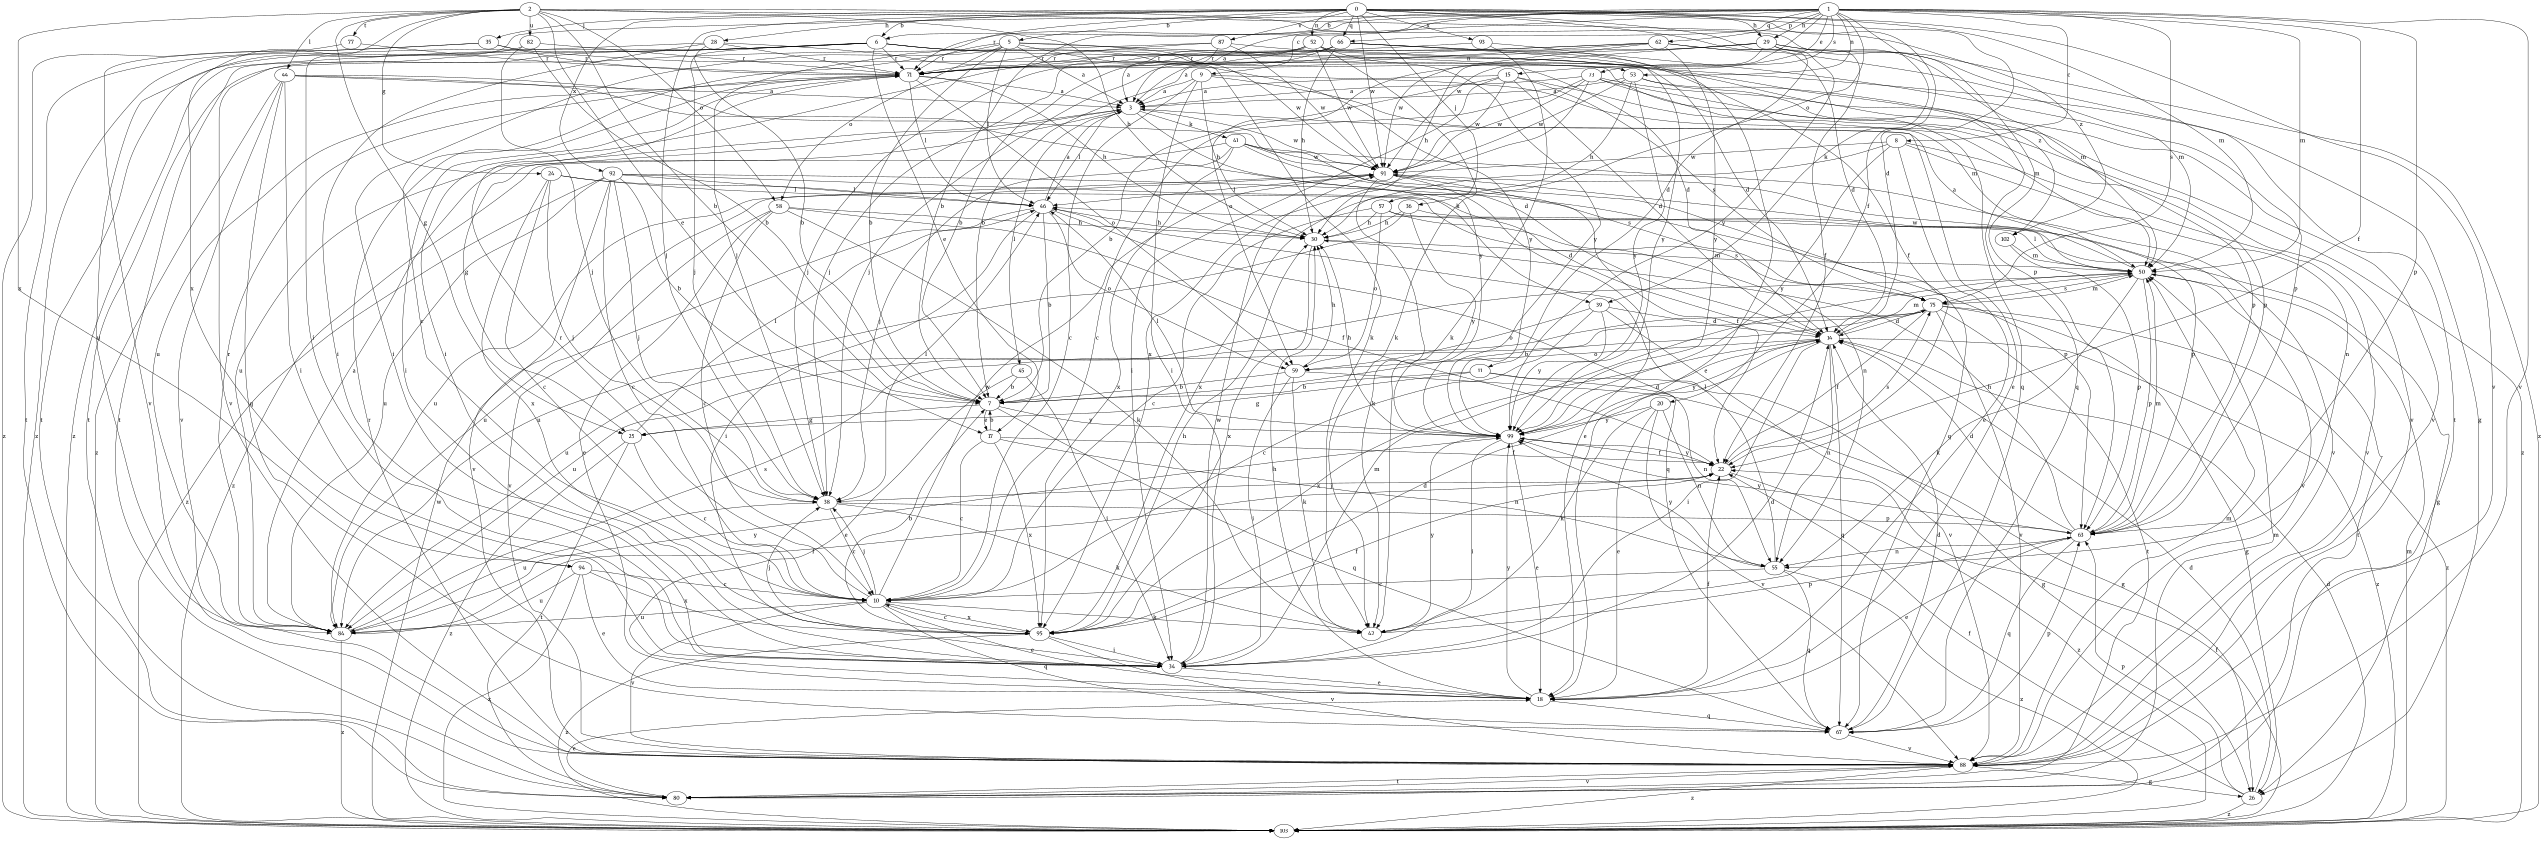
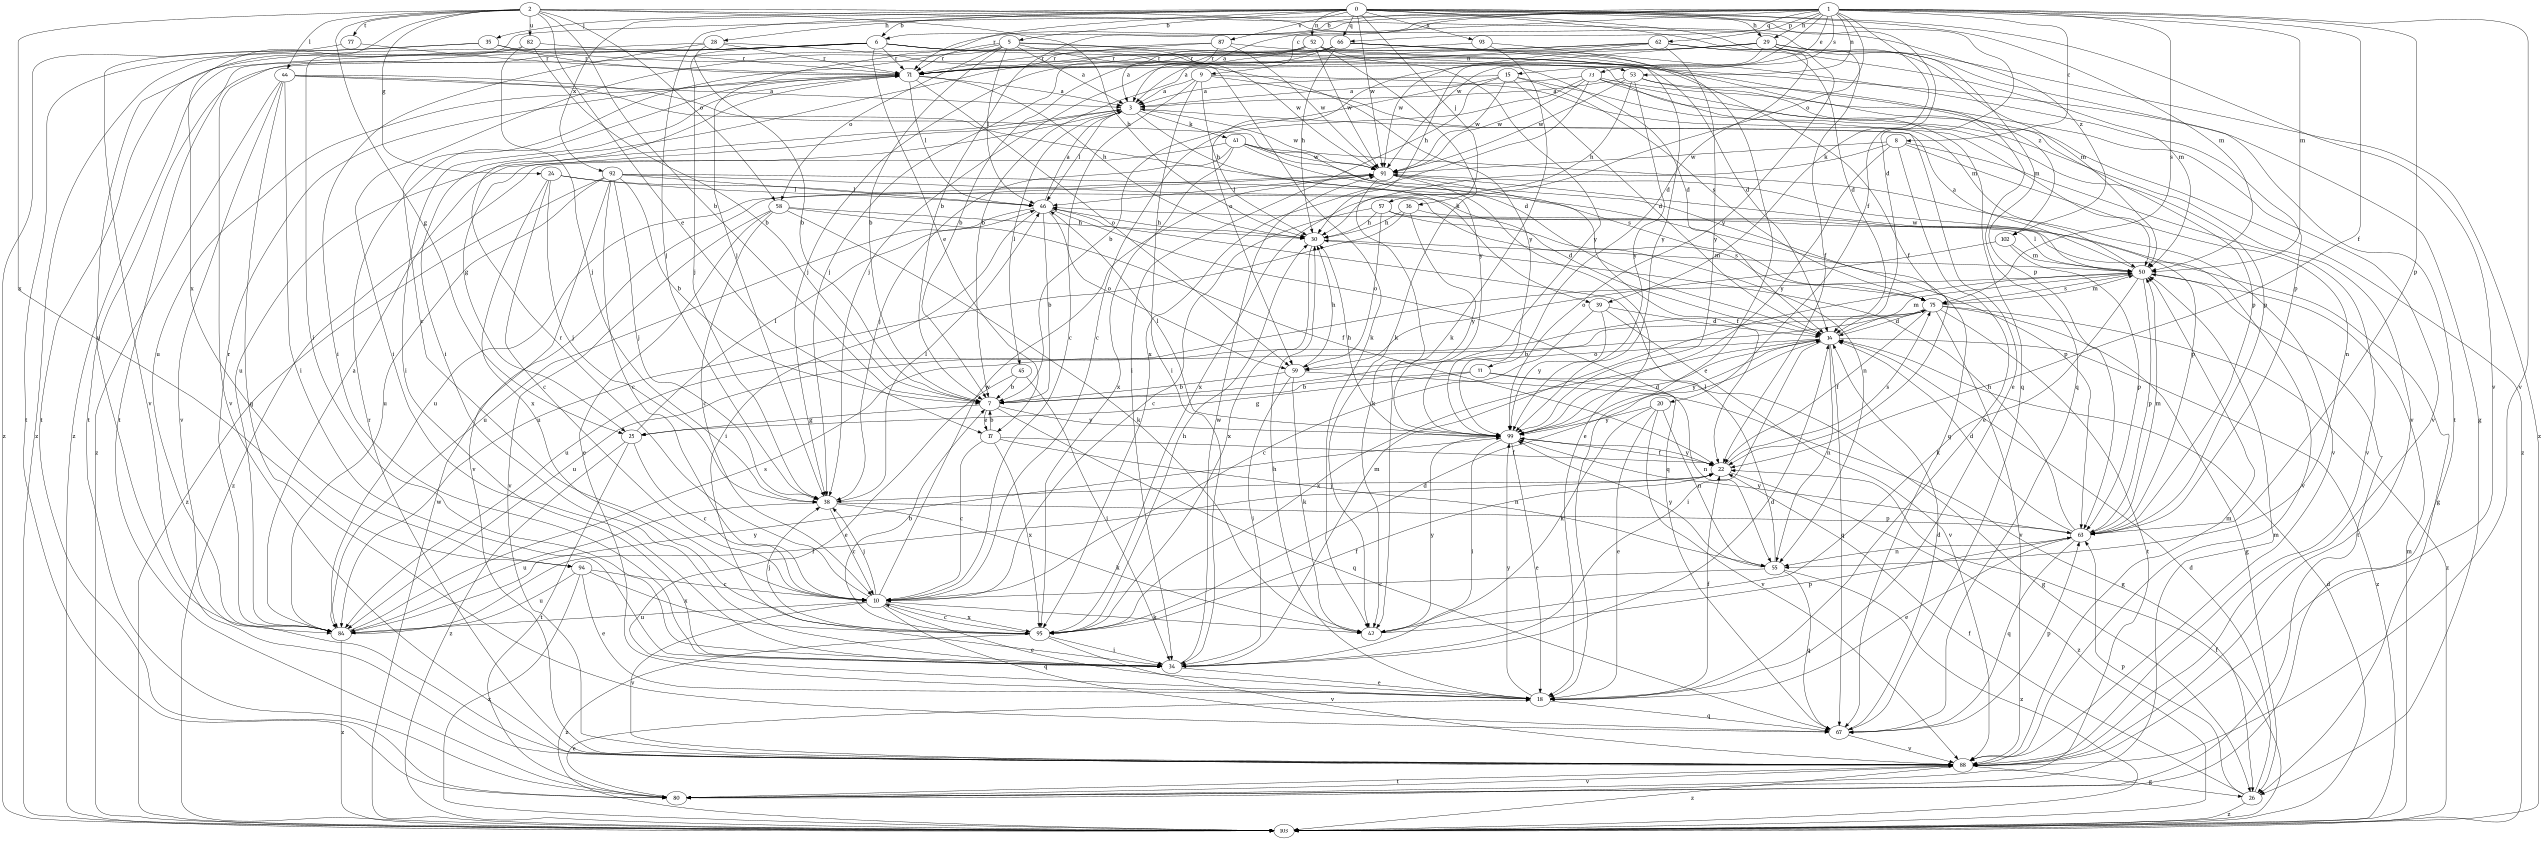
(1451, 347) -> (1682, 285)
